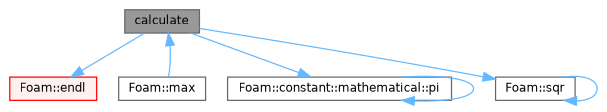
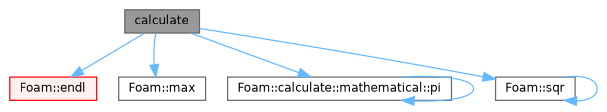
(170, 61) -> (154, 49)
(340, 89) -> (340, 89)
